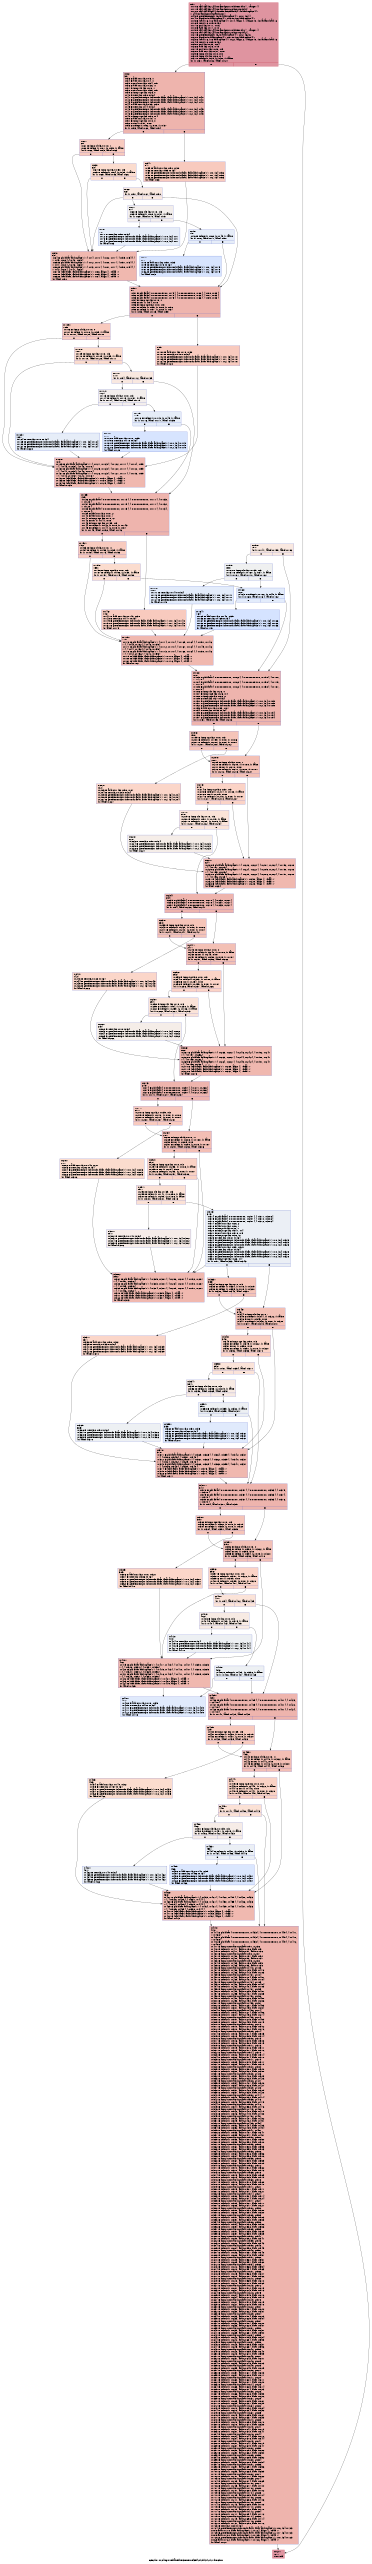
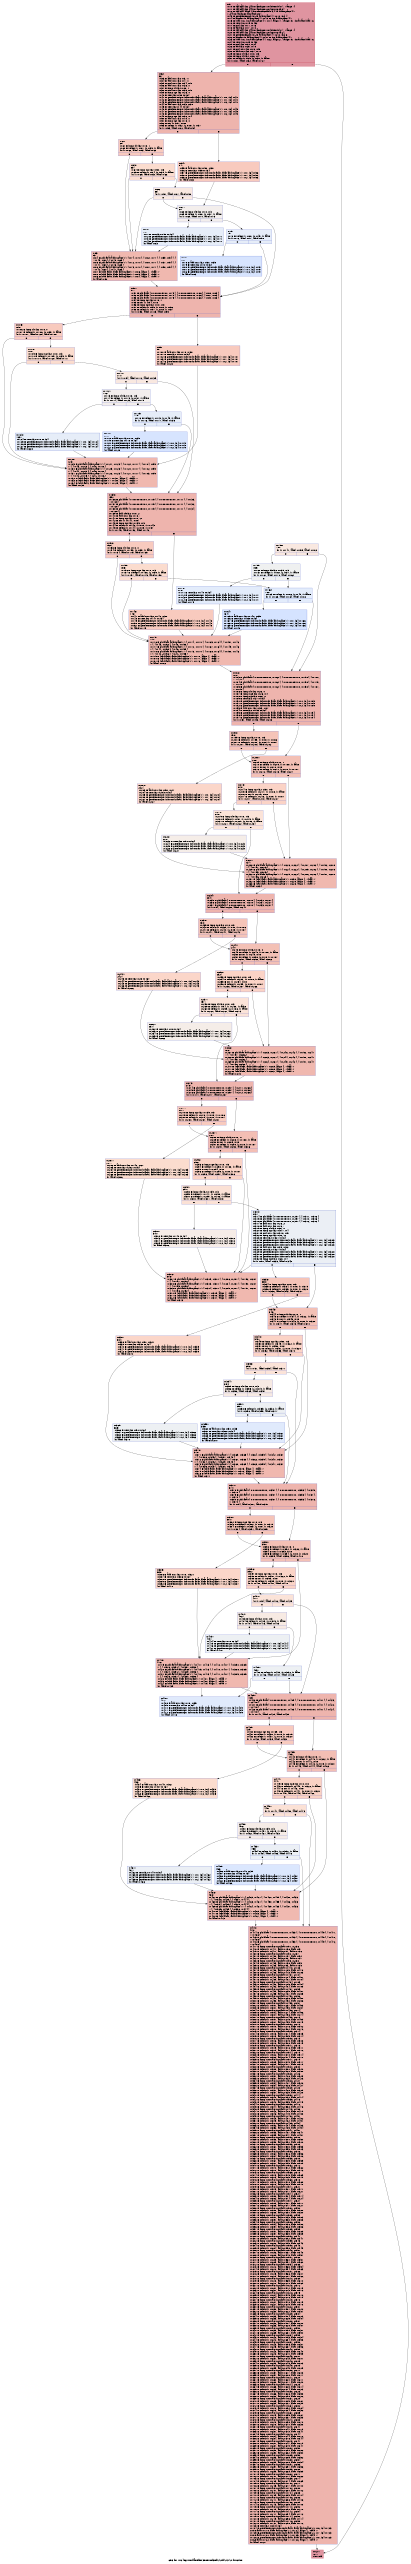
(185, 236) -> (209, 193)
(97, 514) -> (124, 514)
